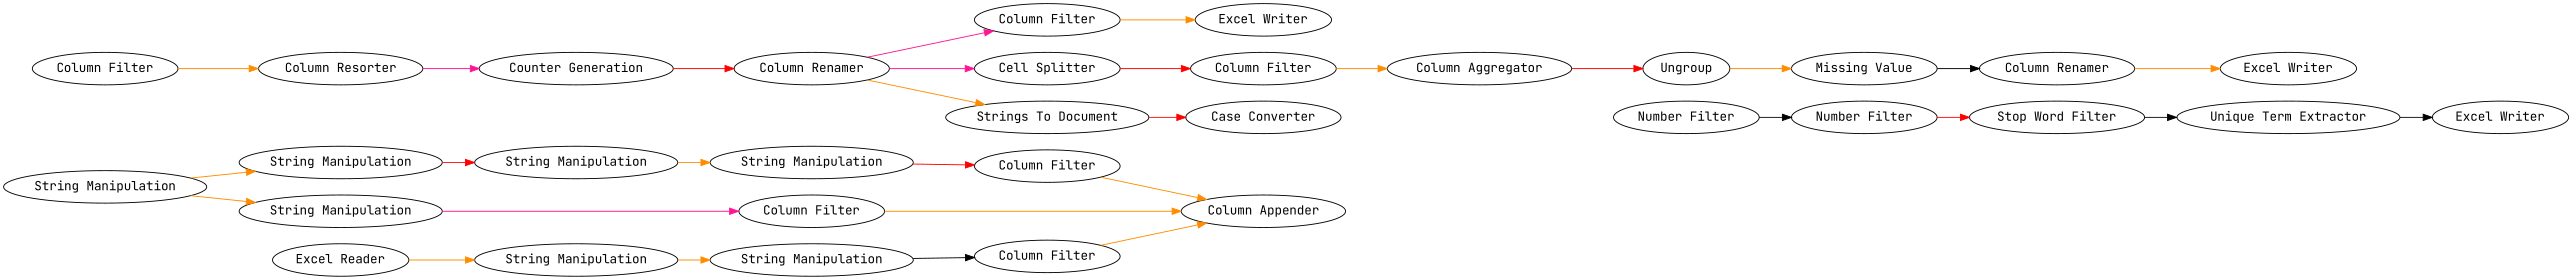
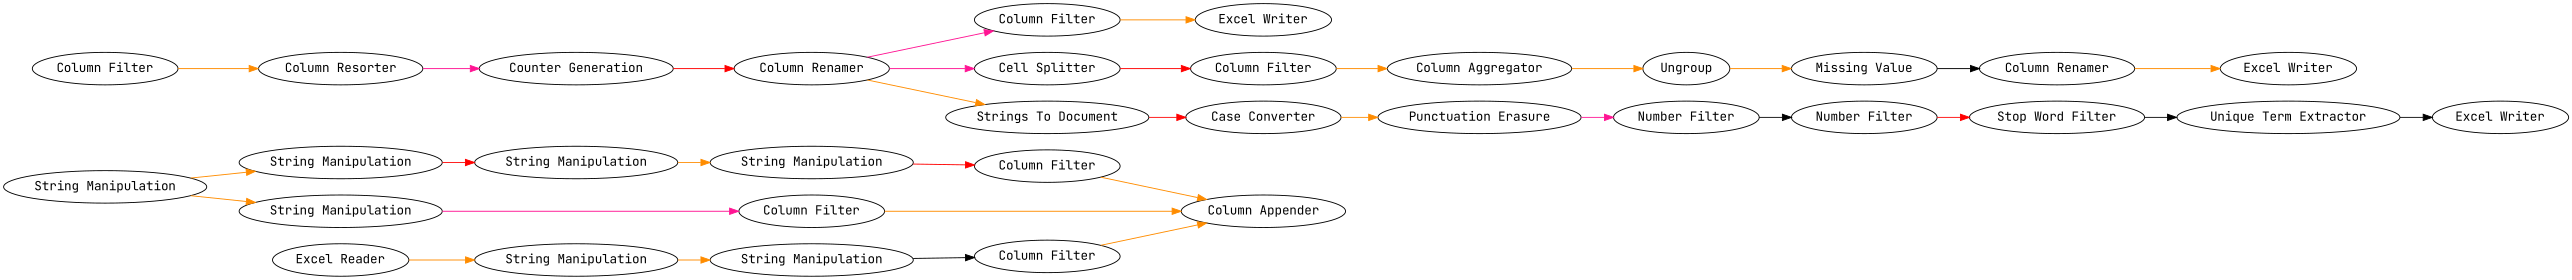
(1603, 69) -> (1603, 69)
none -> (1480, 117)
